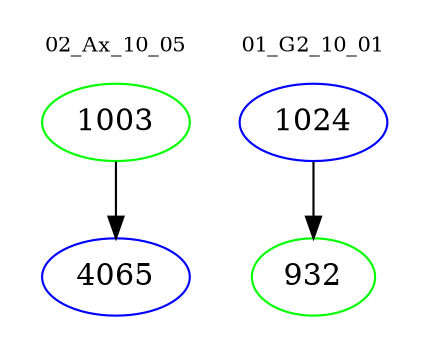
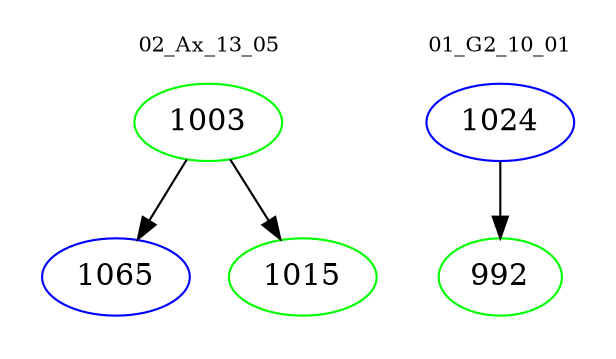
(116, 46) -> (209, 46)
(116, 277) -> (116, 277)
none -> (303, 277)
(313, 277) -> (500, 277)
